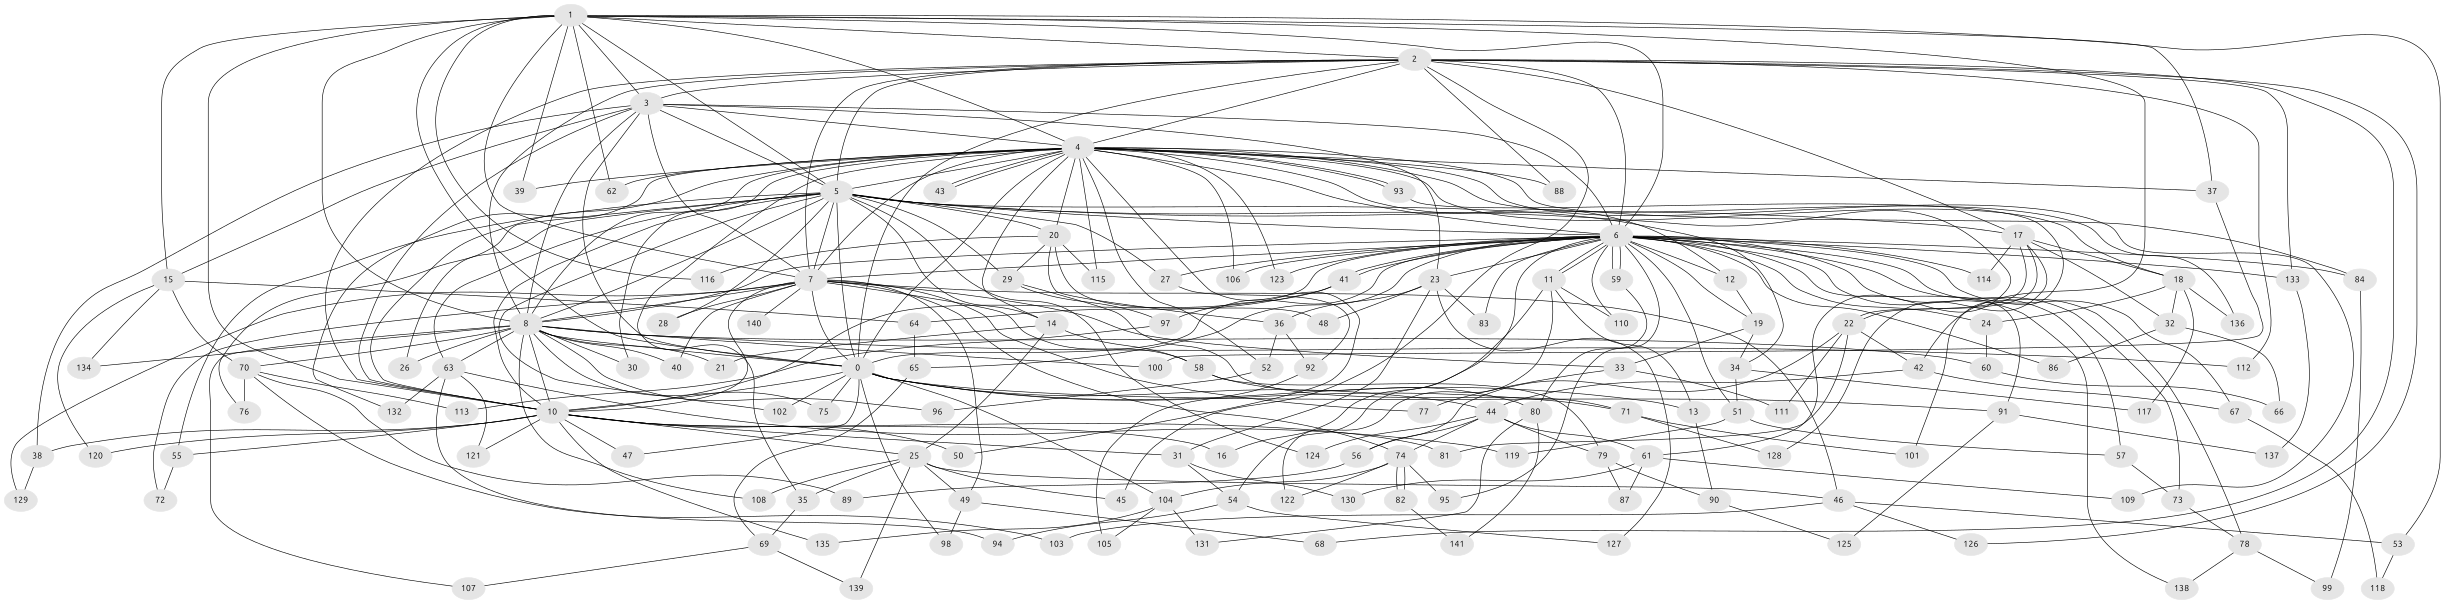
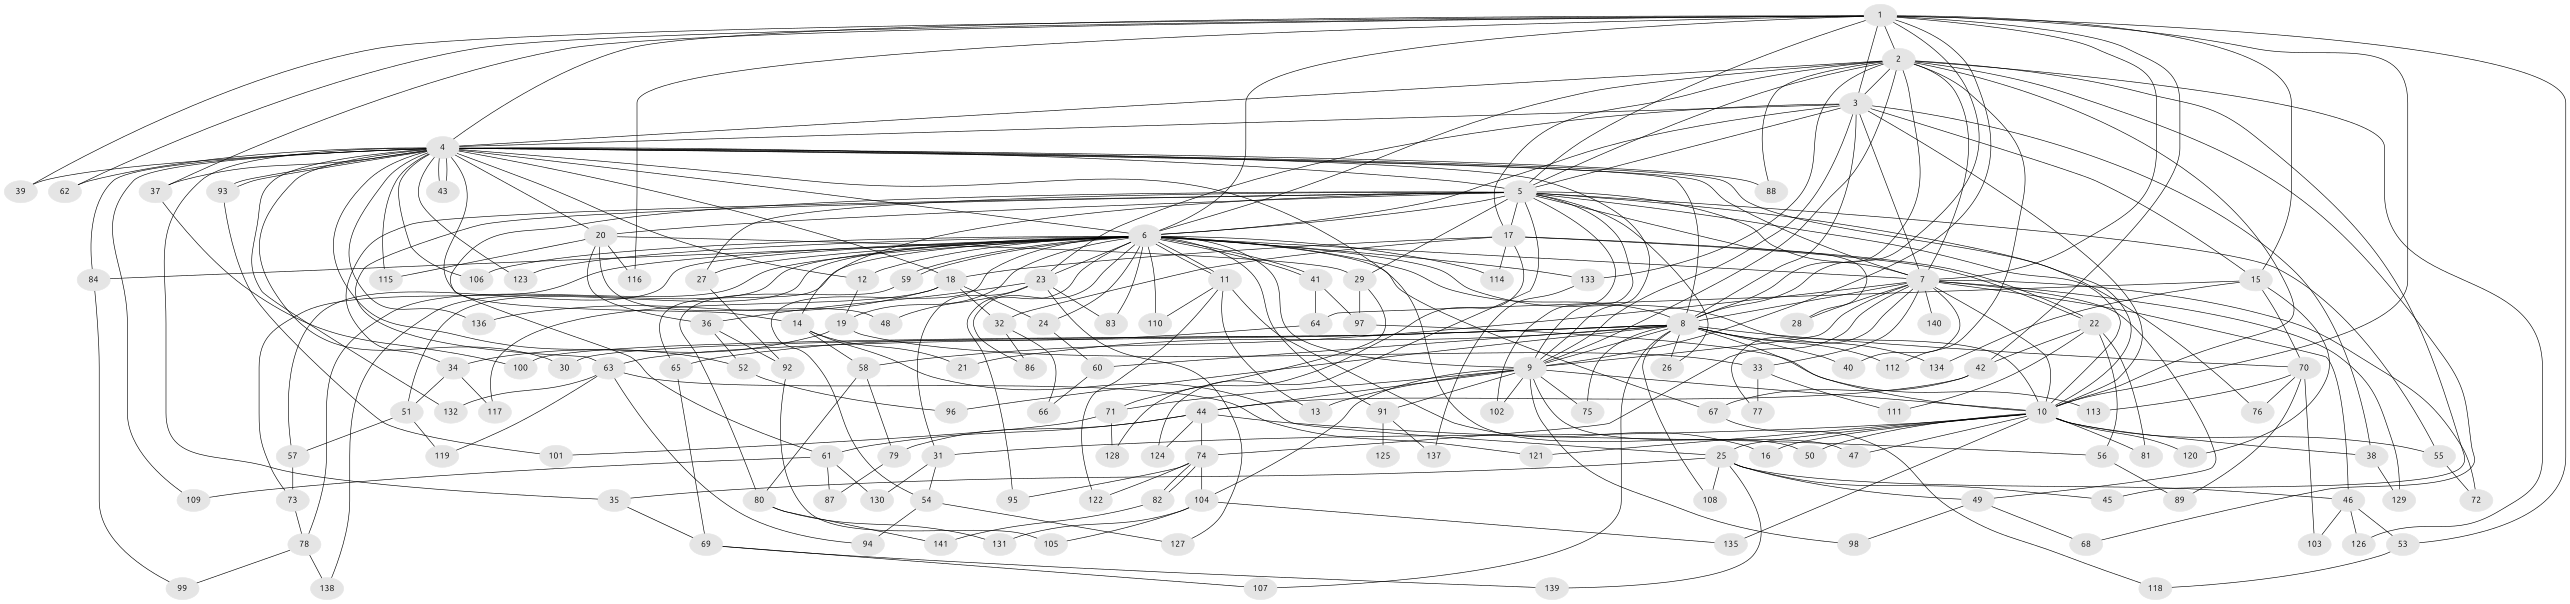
(683, 261) -> none
(858, 368) -> (1530, 368)
(1714, 500) -> none
